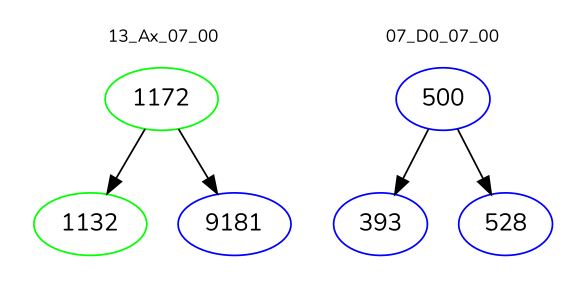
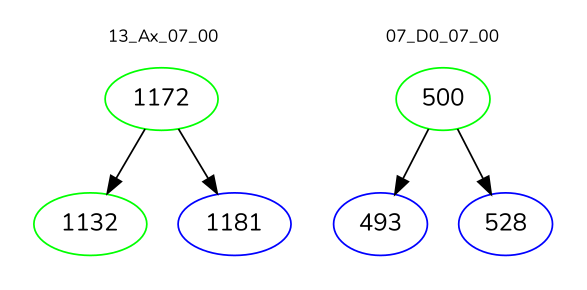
(443, 99) -> (443, 99)
(235, 224) -> (235, 224)
(381, 224) -> (381, 224)
